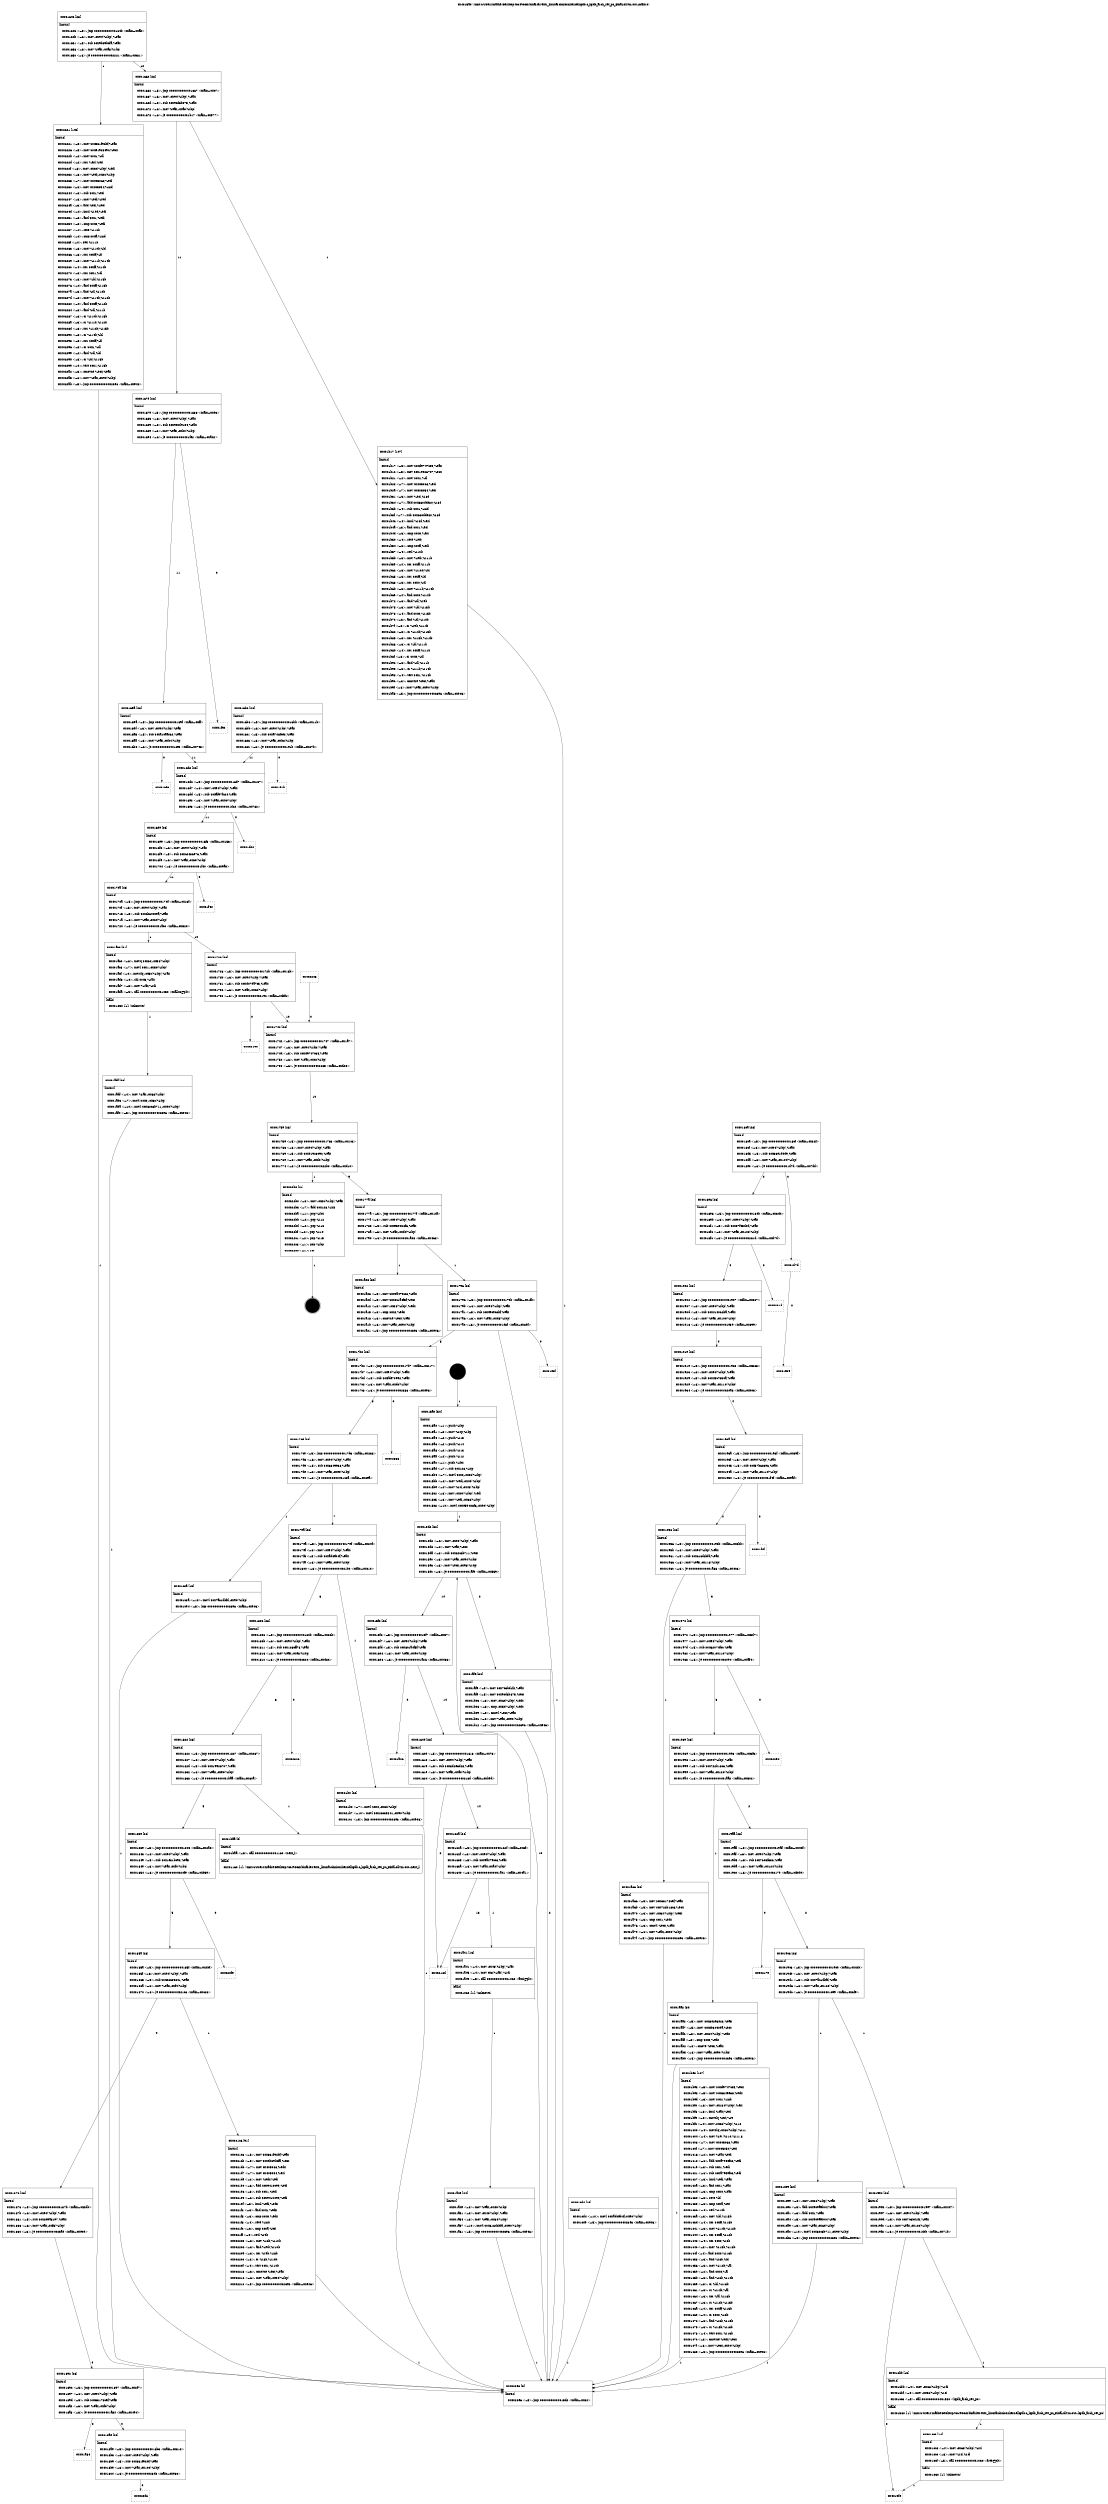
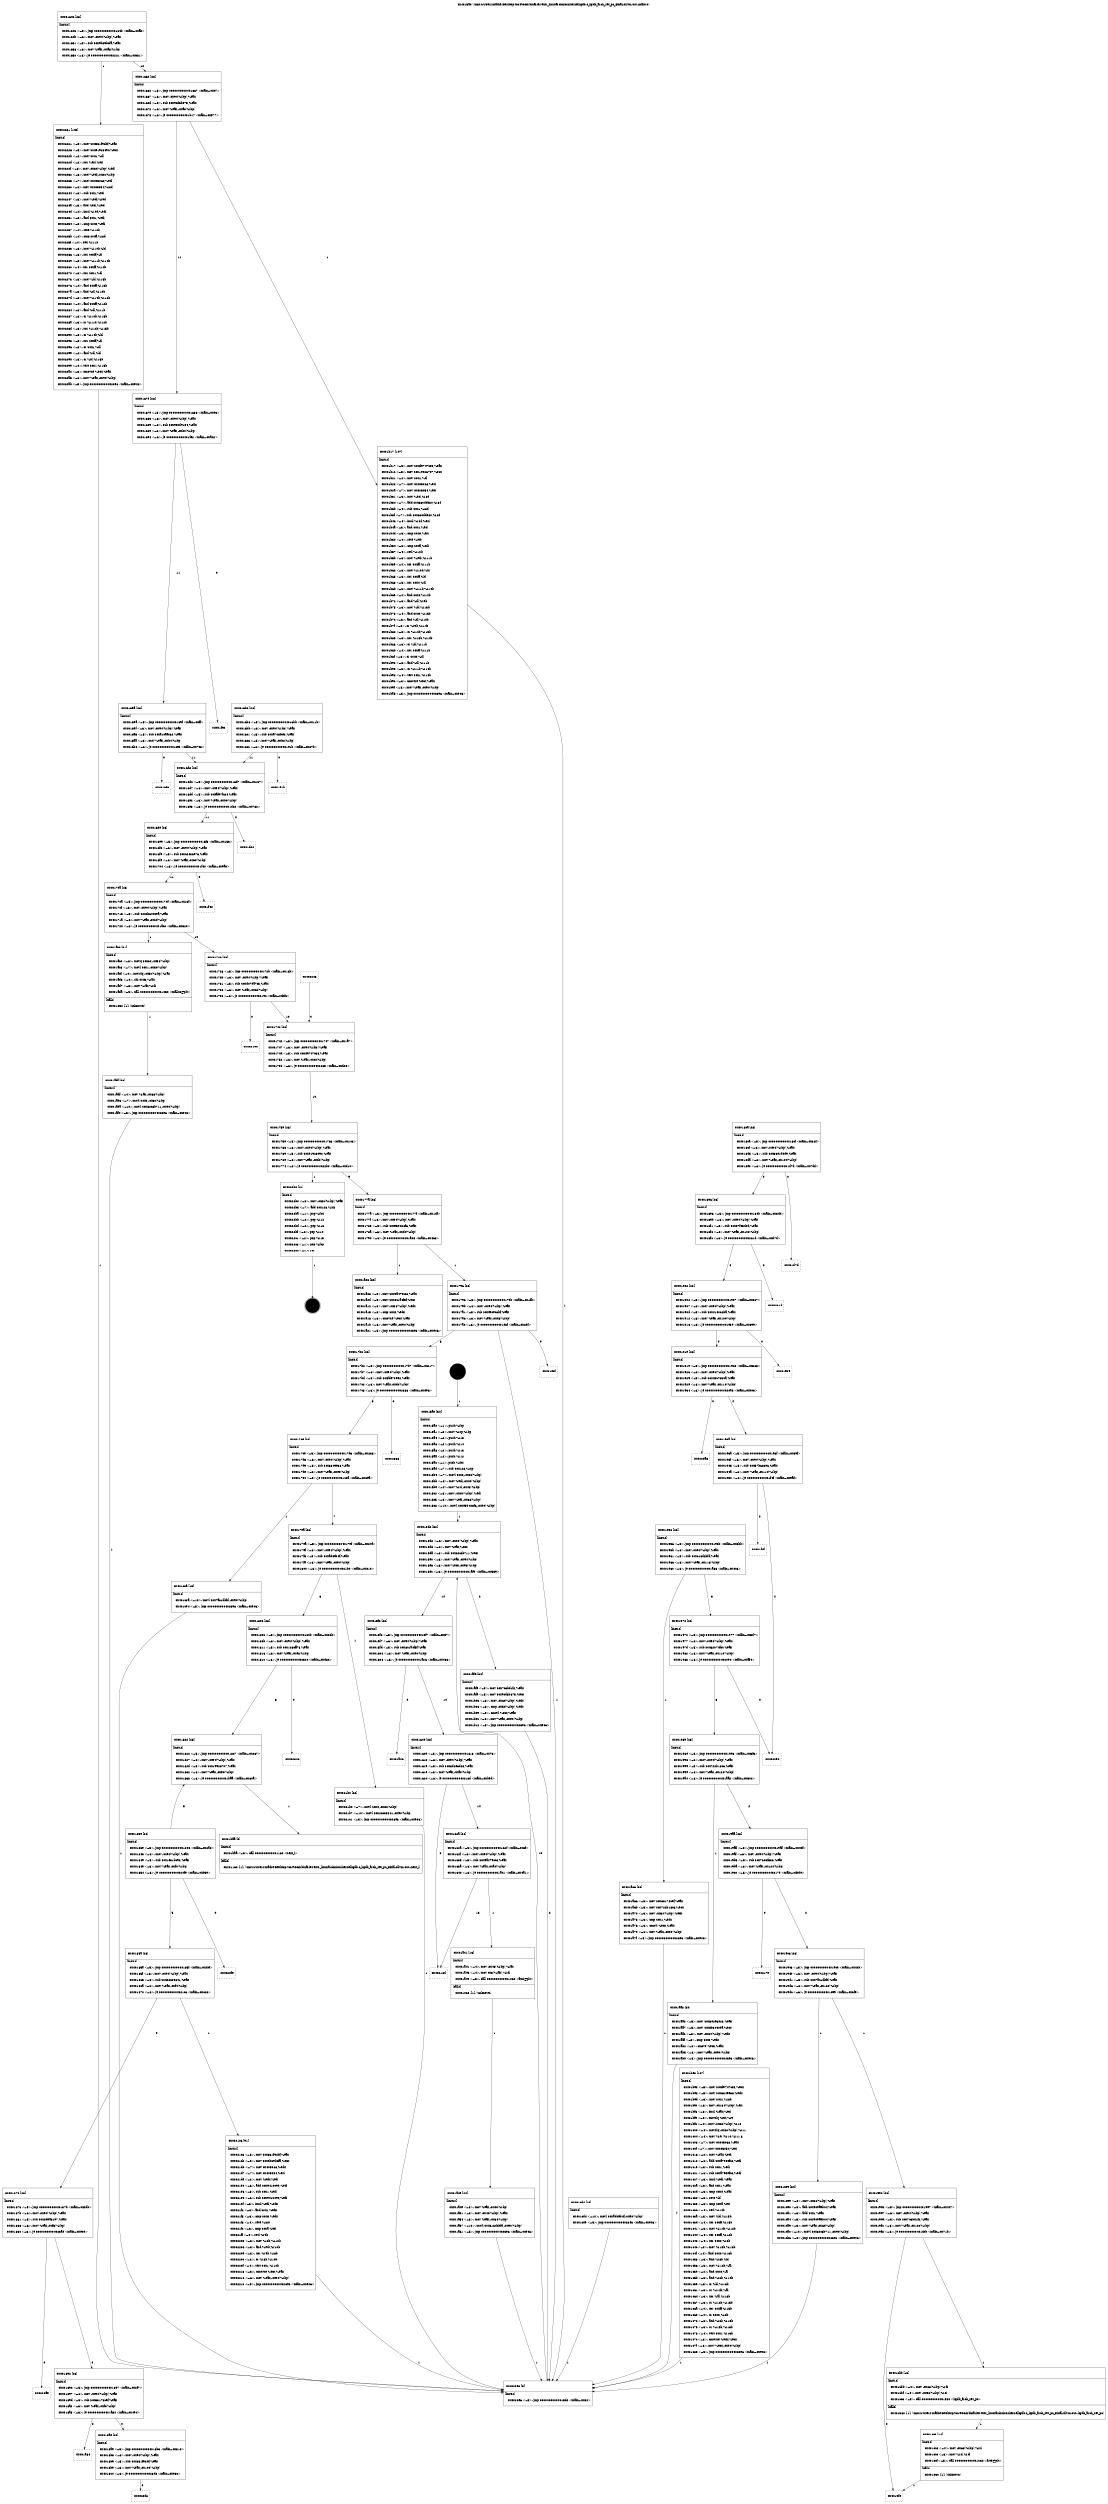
(787, 1318) -> (763, 1347)
none -> (701, 1459)
(730, 1504) -> (773, 1618)
(194, 1806) -> (175, 1807)
none -> (41, 2394)
